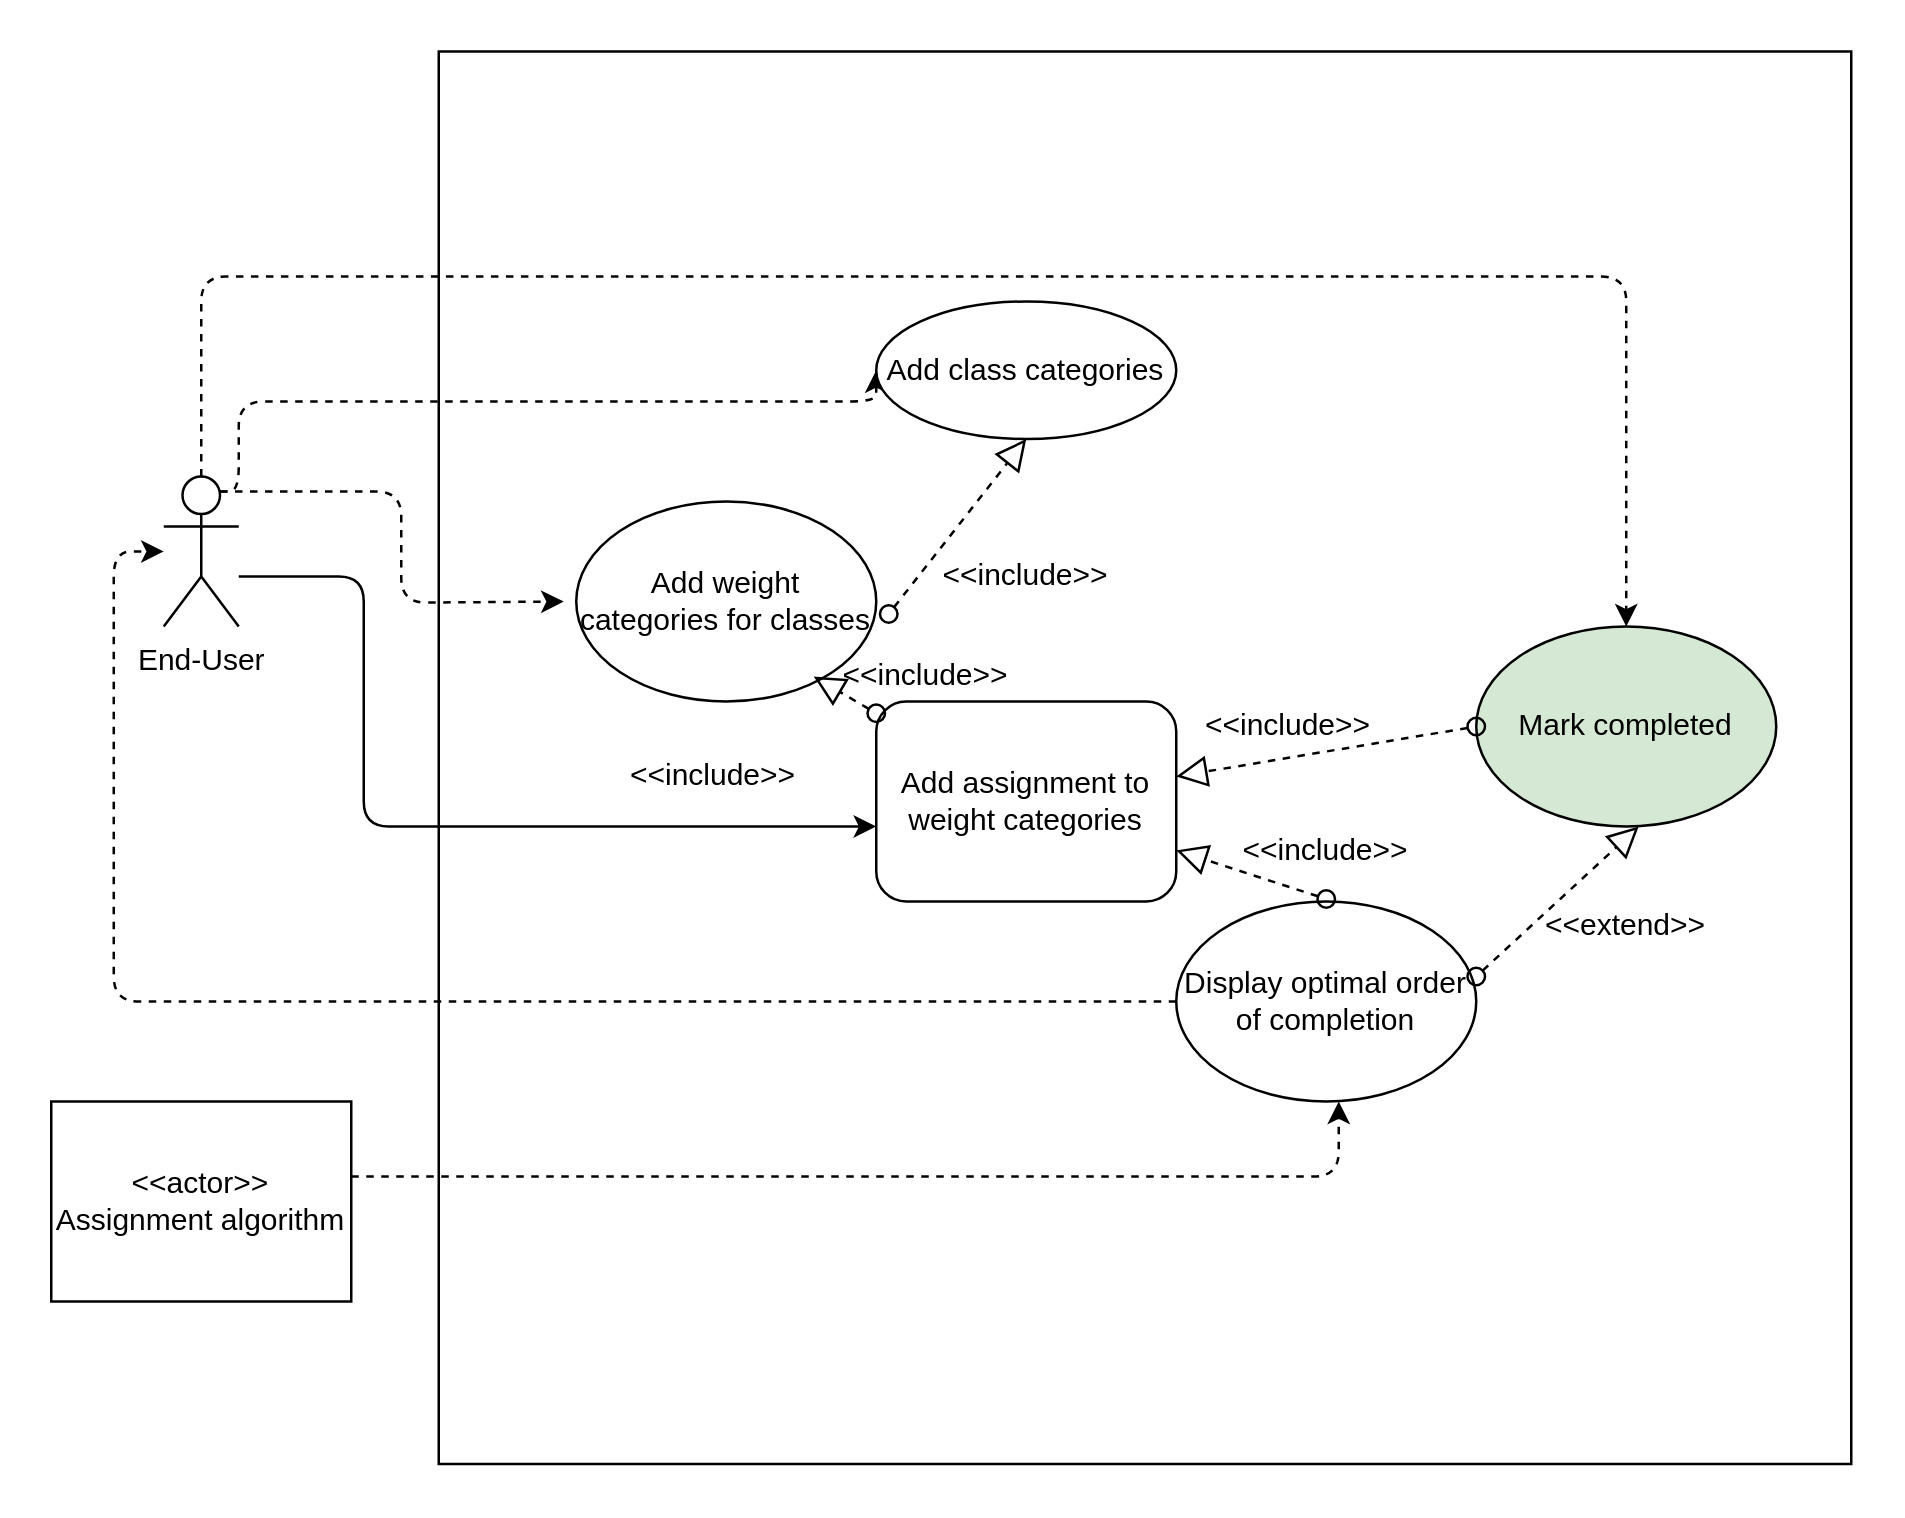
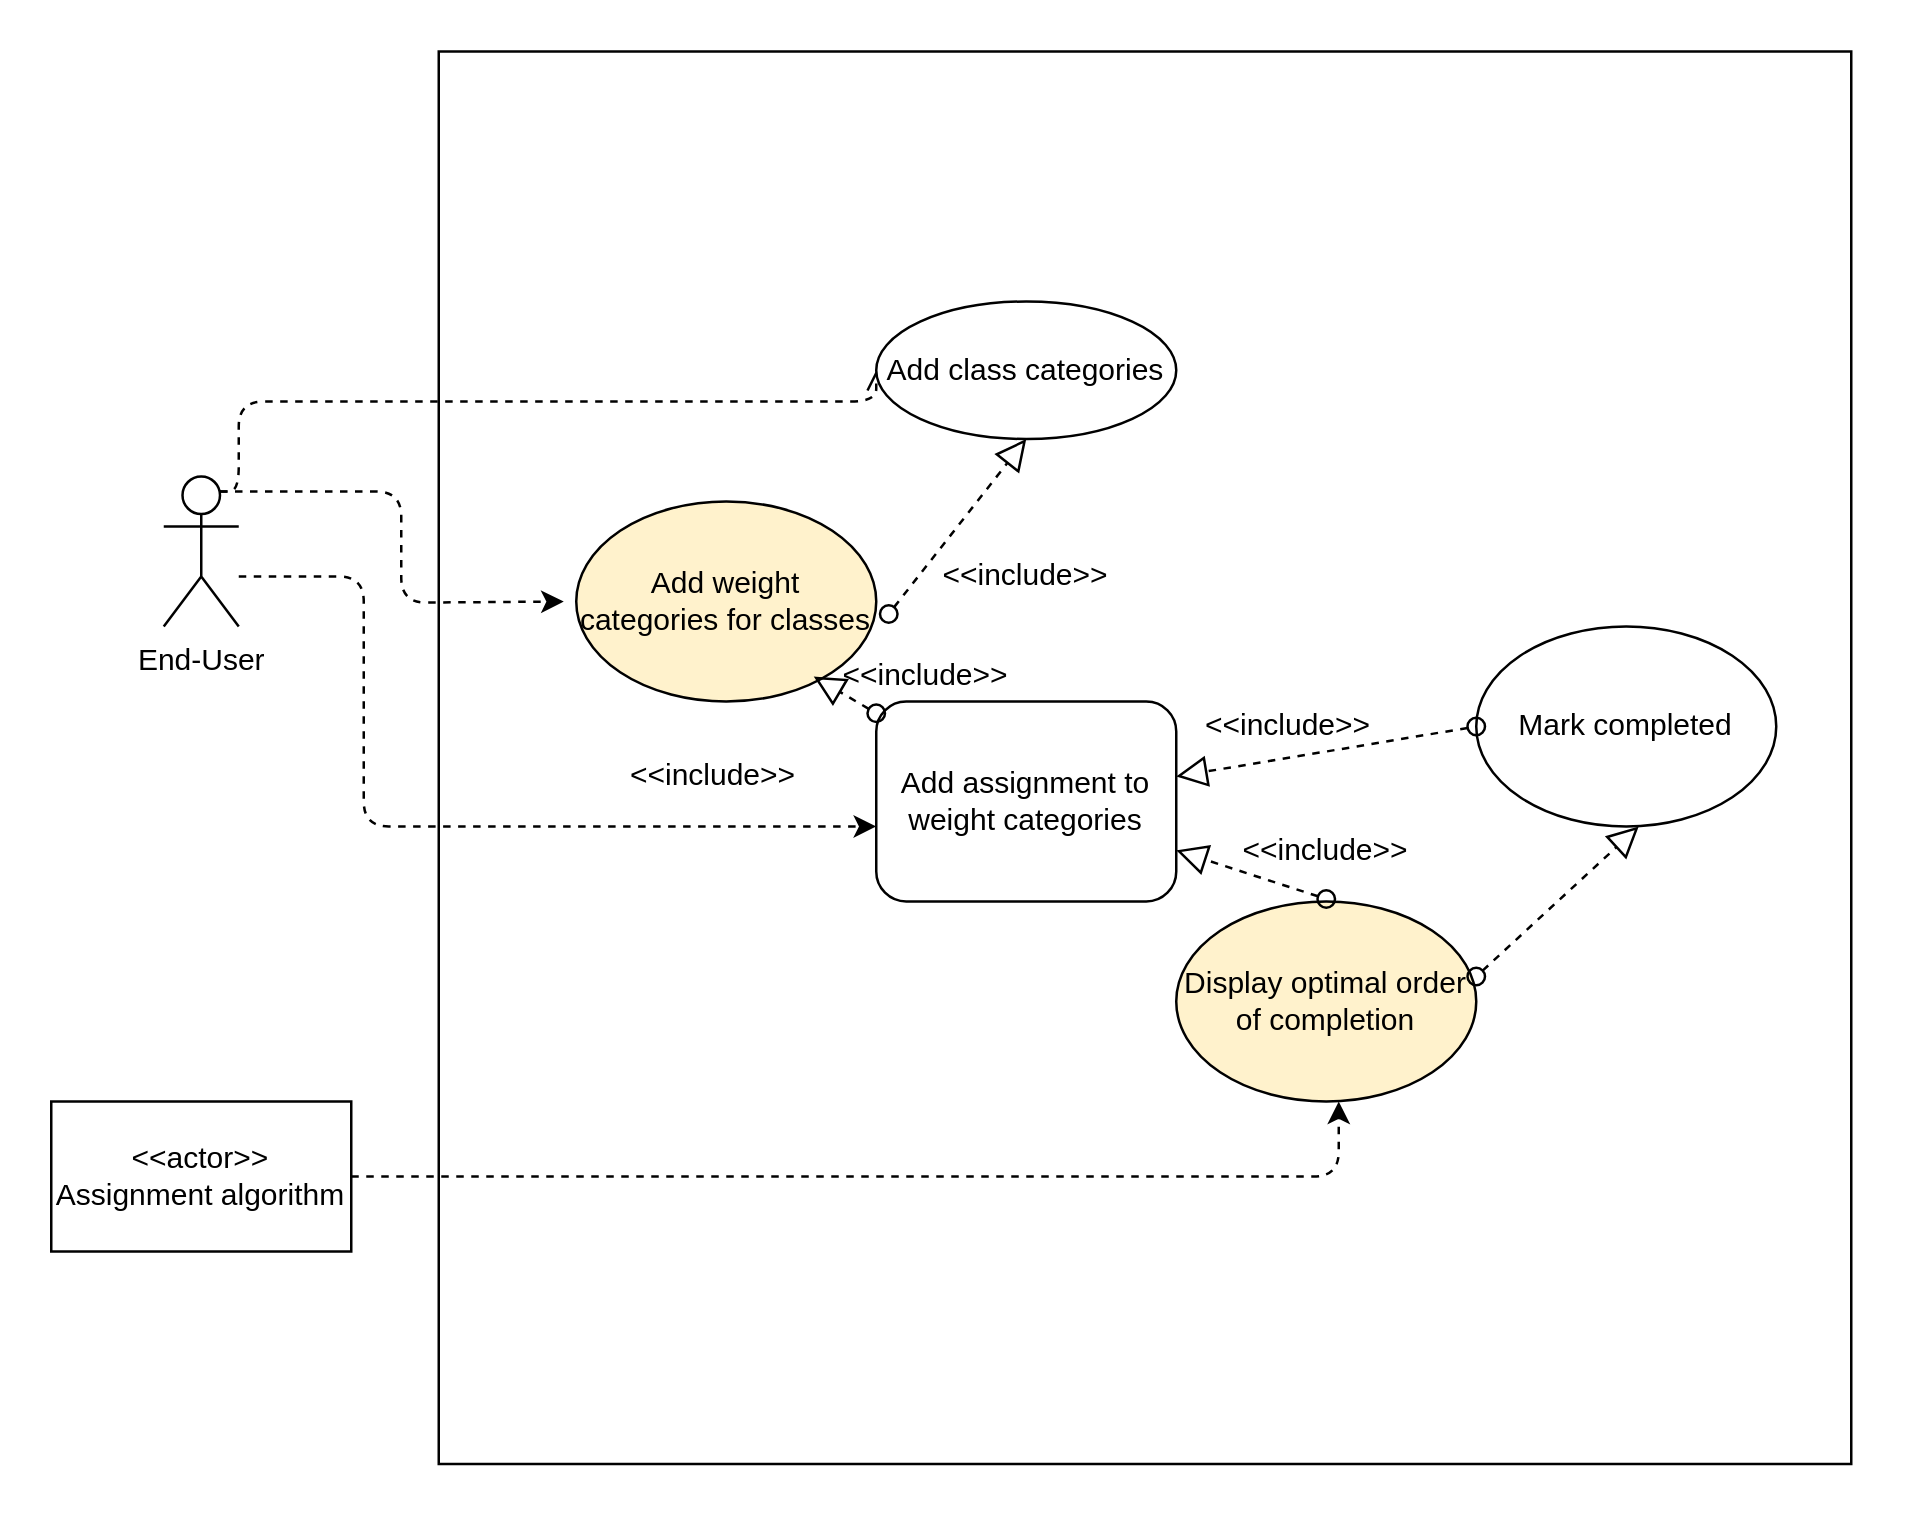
(979, 276) -> none
(874, 397) -> (876, 391)
(726, 601) -> (726, 601)
(1626, 726) -> (1626, 726)
(443, 826) -> (443, 826)
(1626, 926) -> none
(418, 1001) -> none
(1326, 1001) -> (1326, 1001)
(201, 1201) -> (201, 1176)
